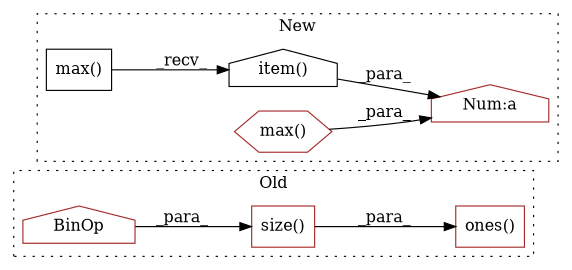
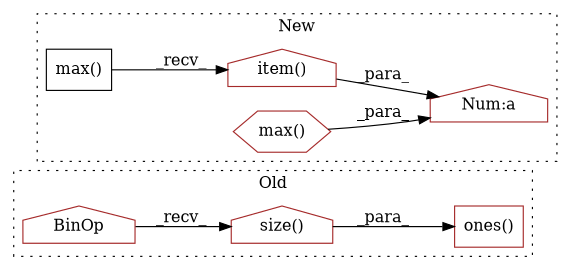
(283, 70) -> (282, 70)
(182, 218) -> (181, 218)
(283, 227) -> (282, 227)
